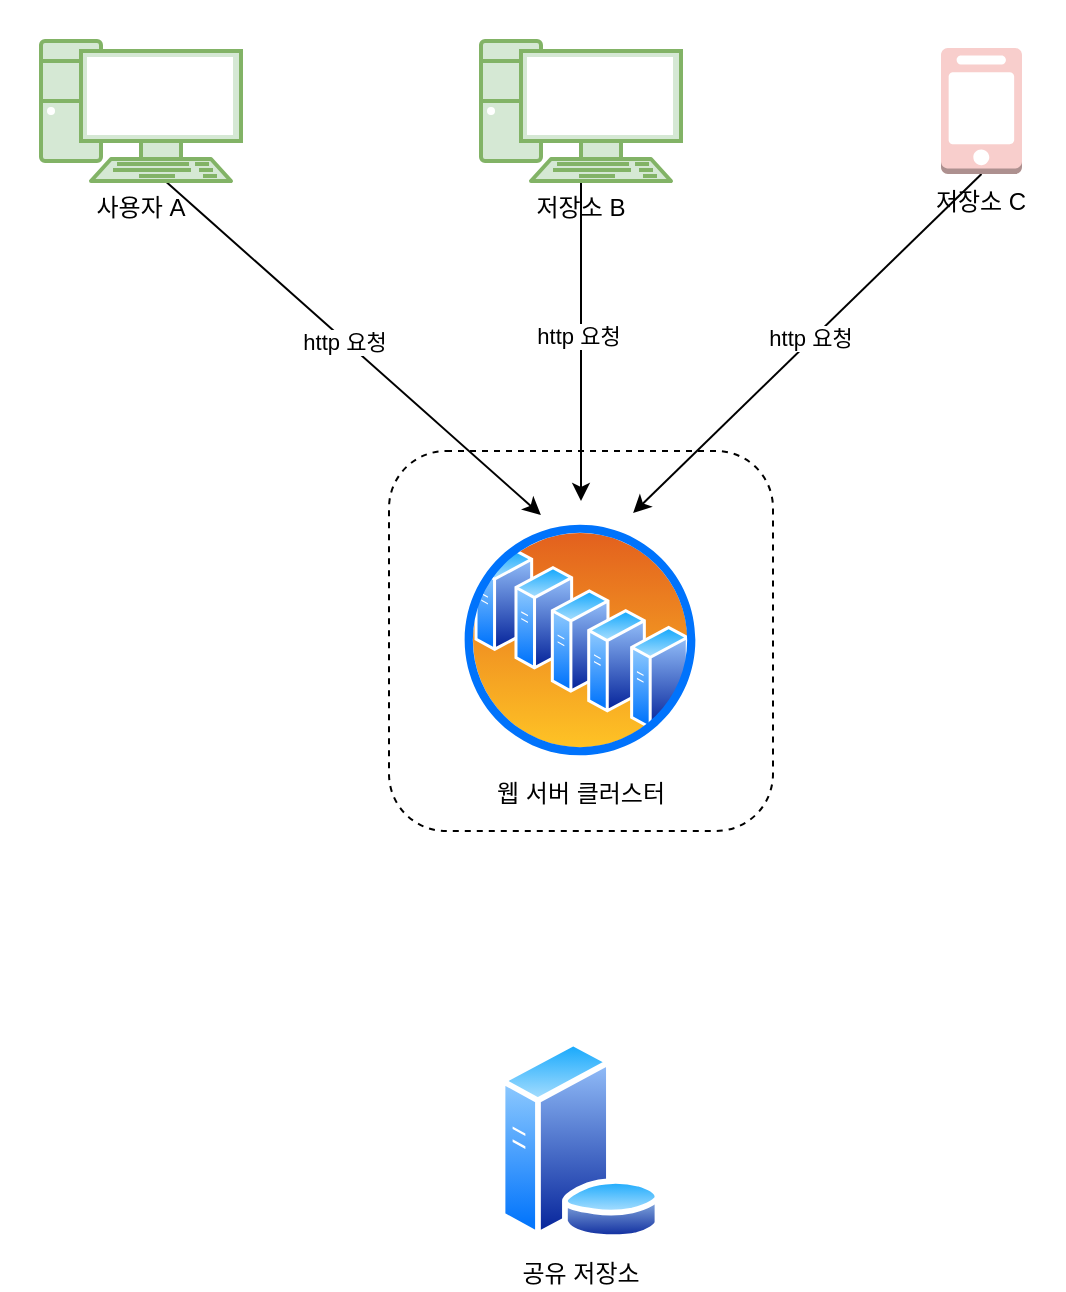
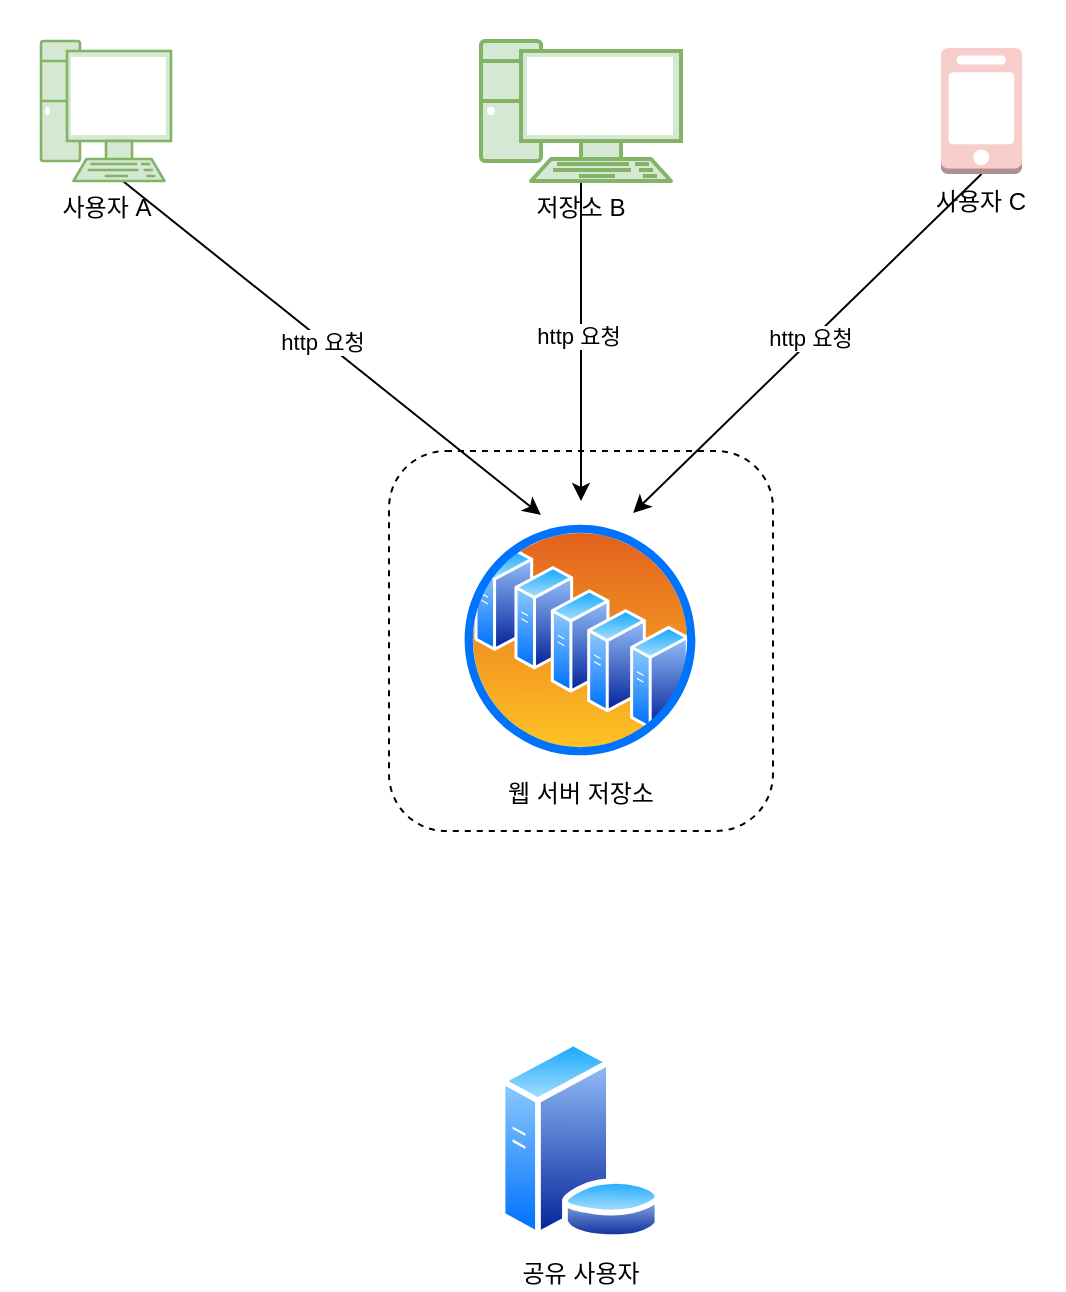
(141, 111) -> (106, 111)
(982, 203) -> (982, 203)
(582, 795) -> (582, 795)
(582, 1275) -> (582, 1275)
